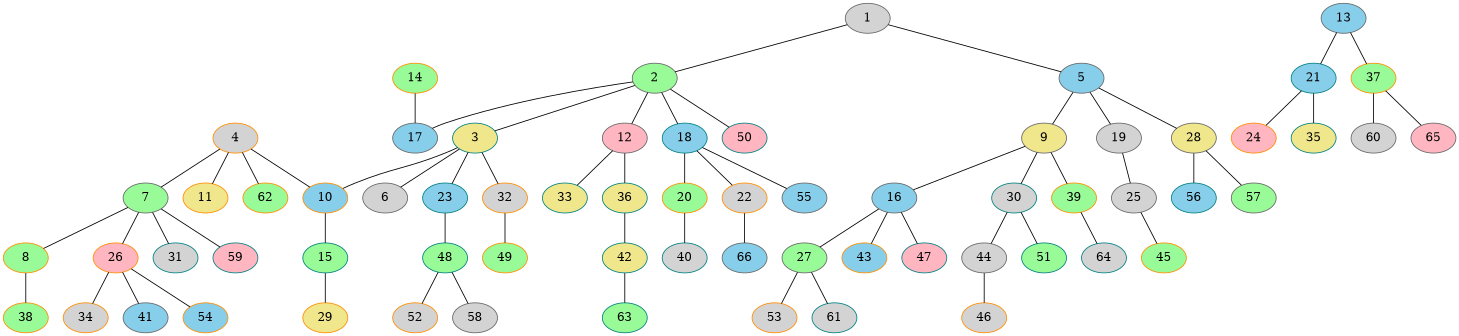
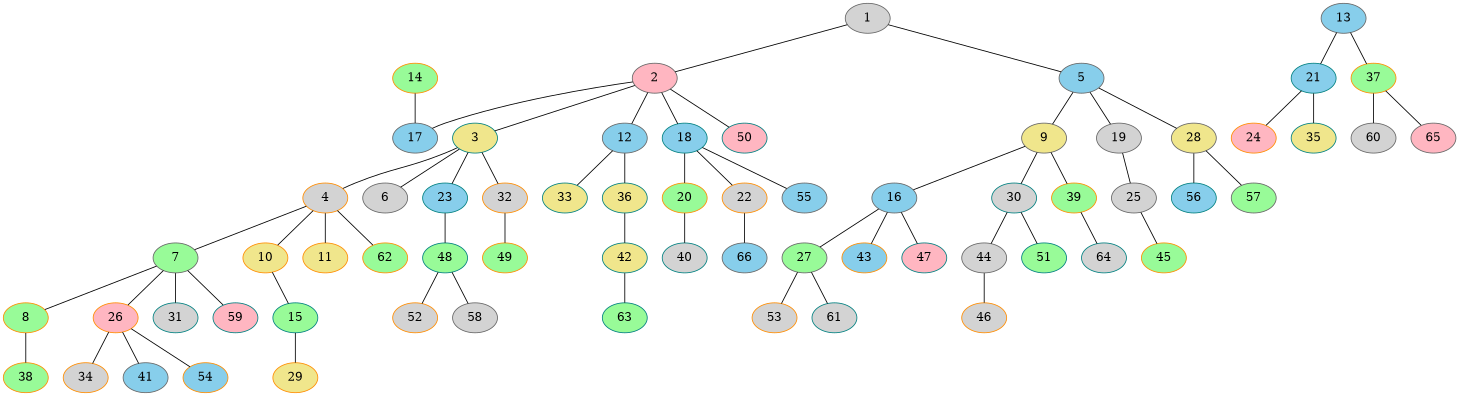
(655, 78) -> (655, 78)
(625, 138) -> (625, 138)
(400, 168) -> (400, 168)
(325, 198) -> (265, 258)
